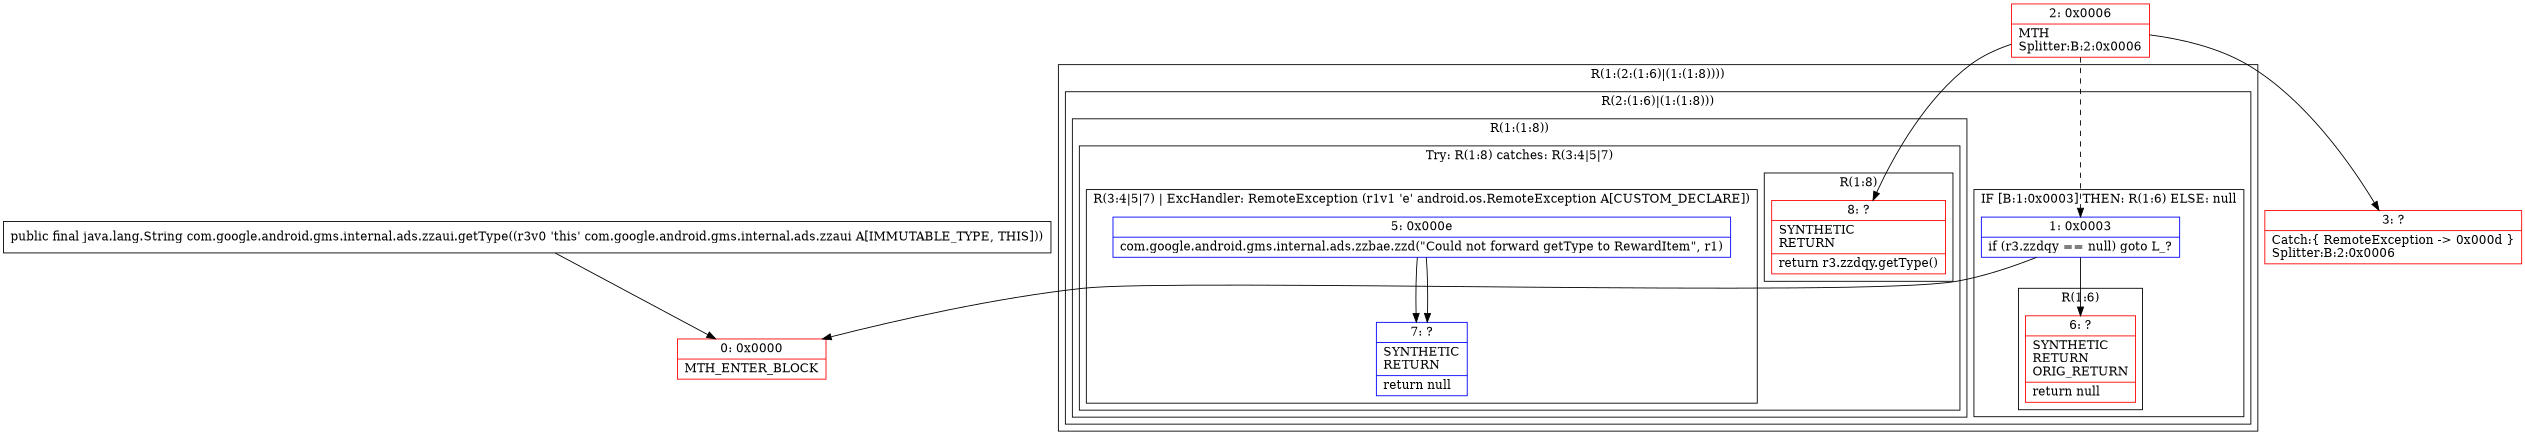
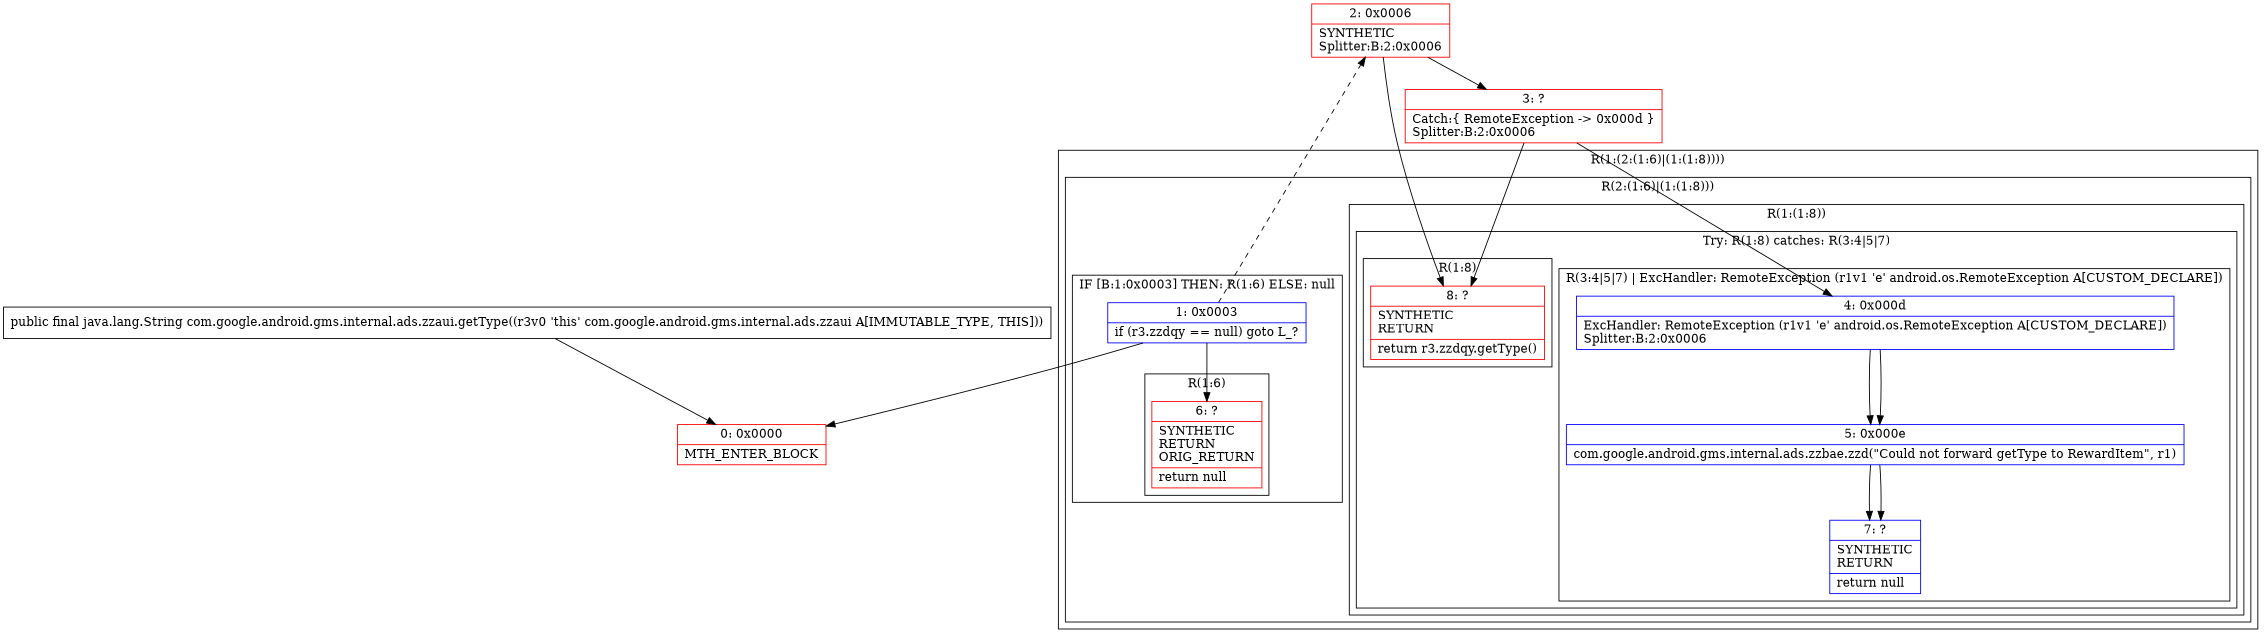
(2034, 34) -> (1357, 34)
(2081, 133) -> (1290, 184)
none -> (1499, 210)
none -> (1875, 323)
